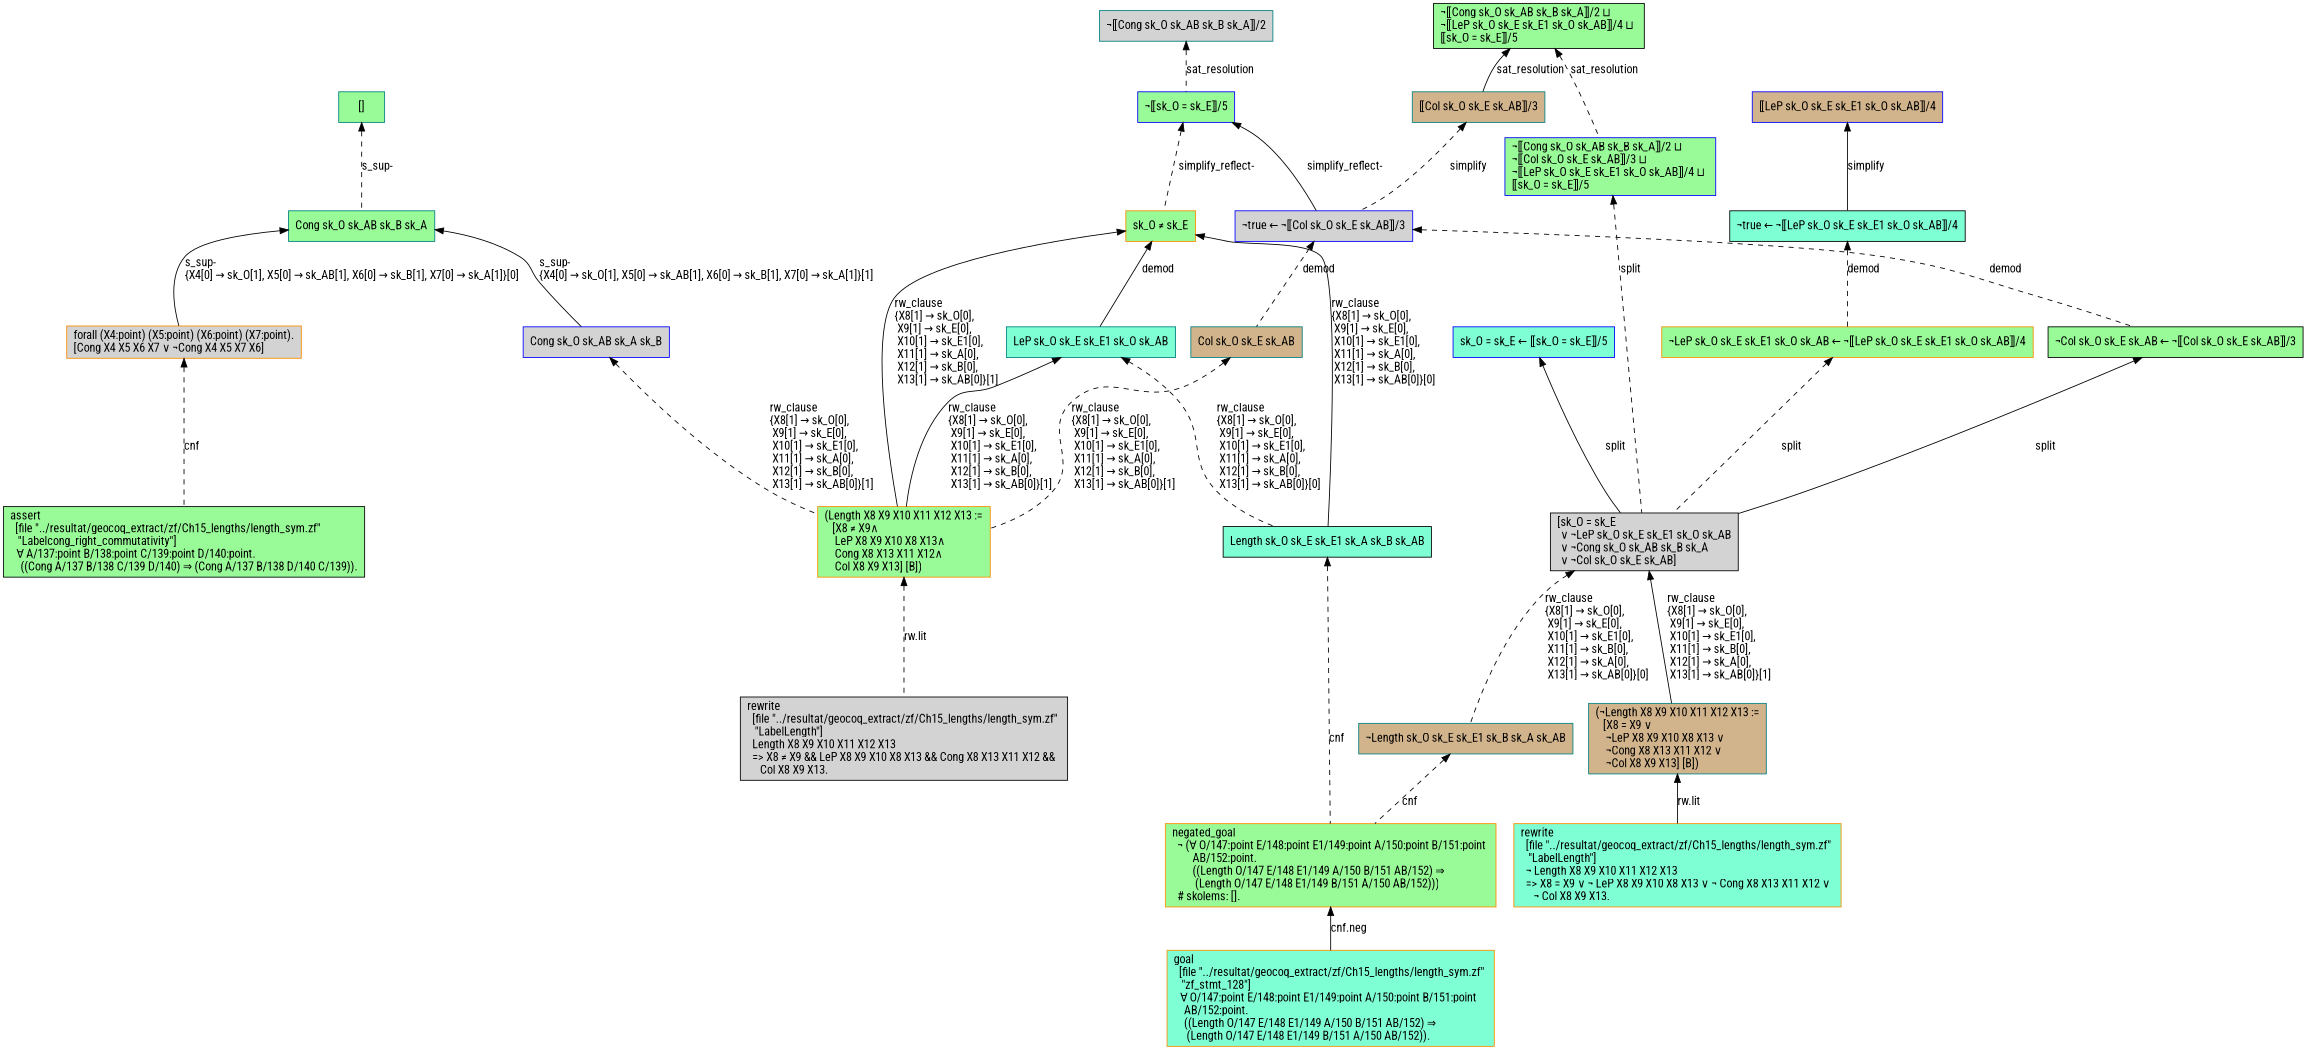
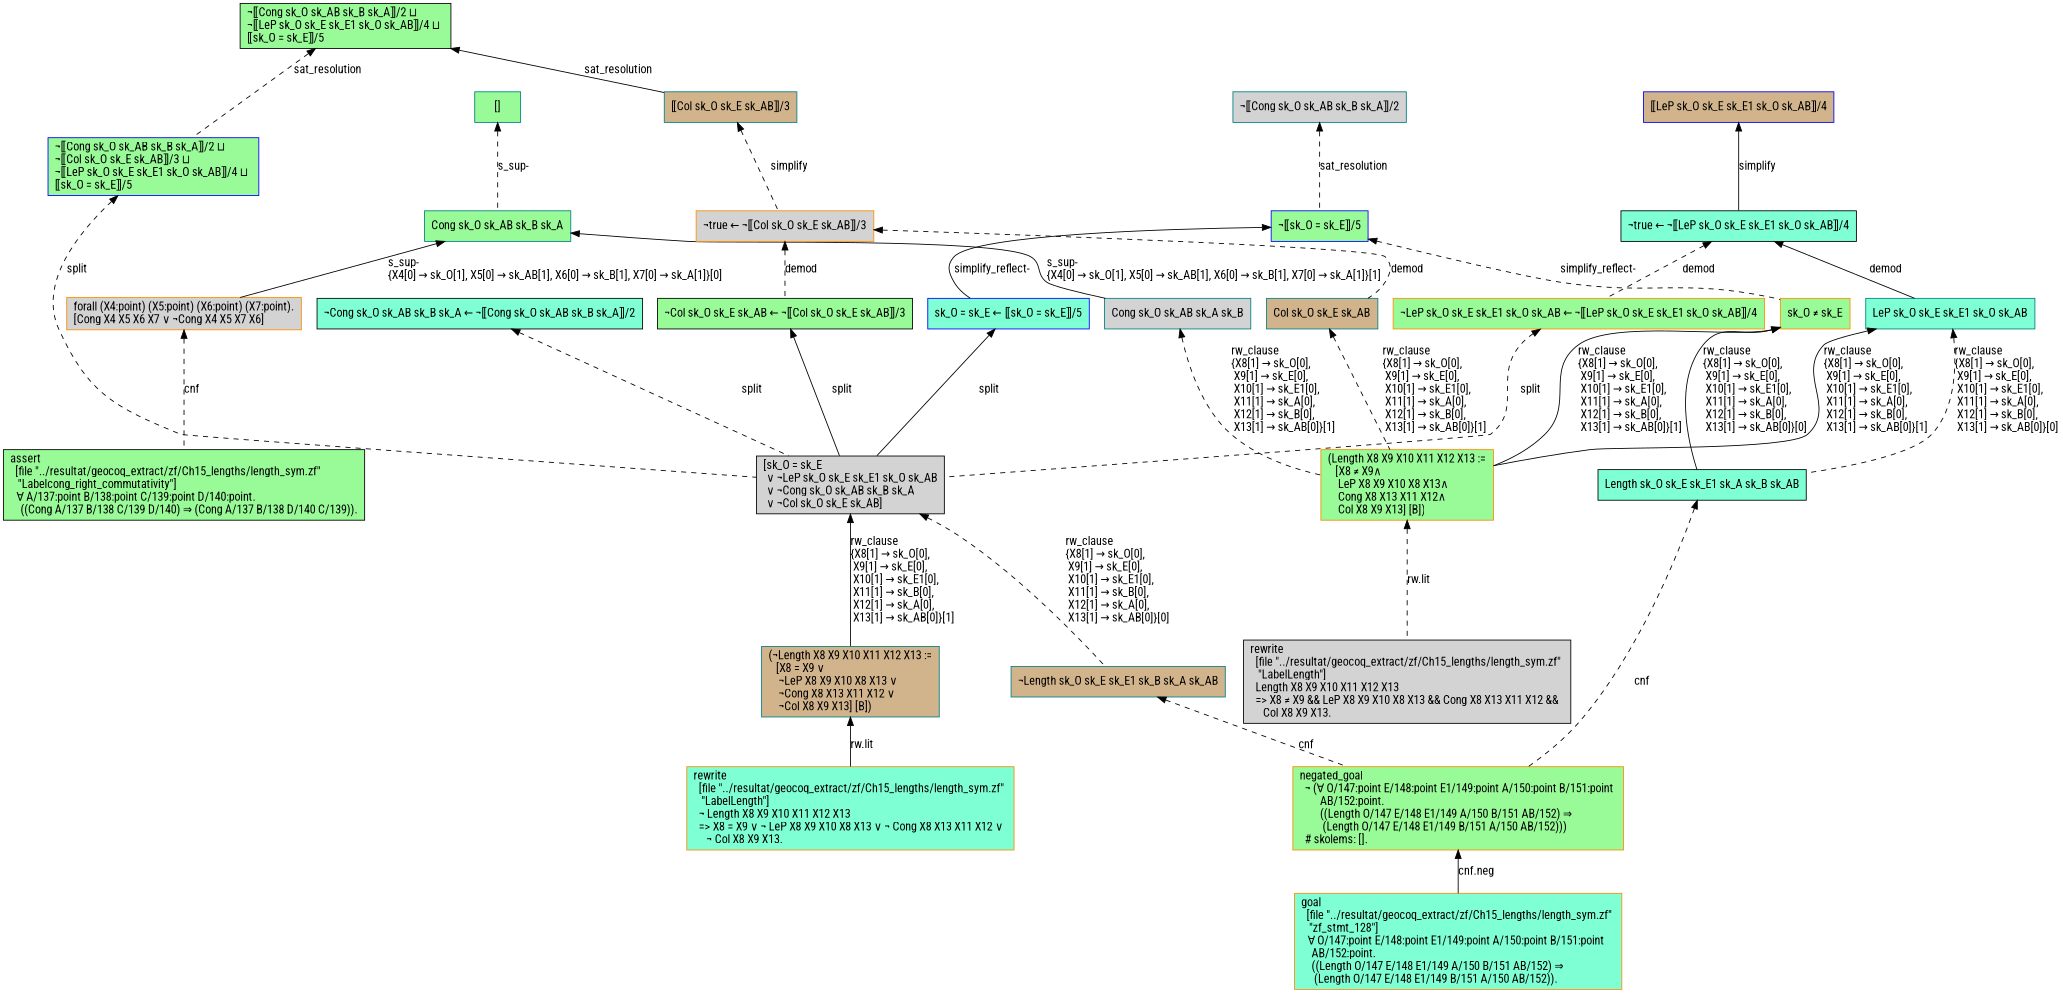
(1284, 163) -> (1109, 233)
(1324, 226) -> (785, 226)
(1124, 288) -> (1848, 271)
none -> (480, 314)
(596, 342) -> (1178, 314)
